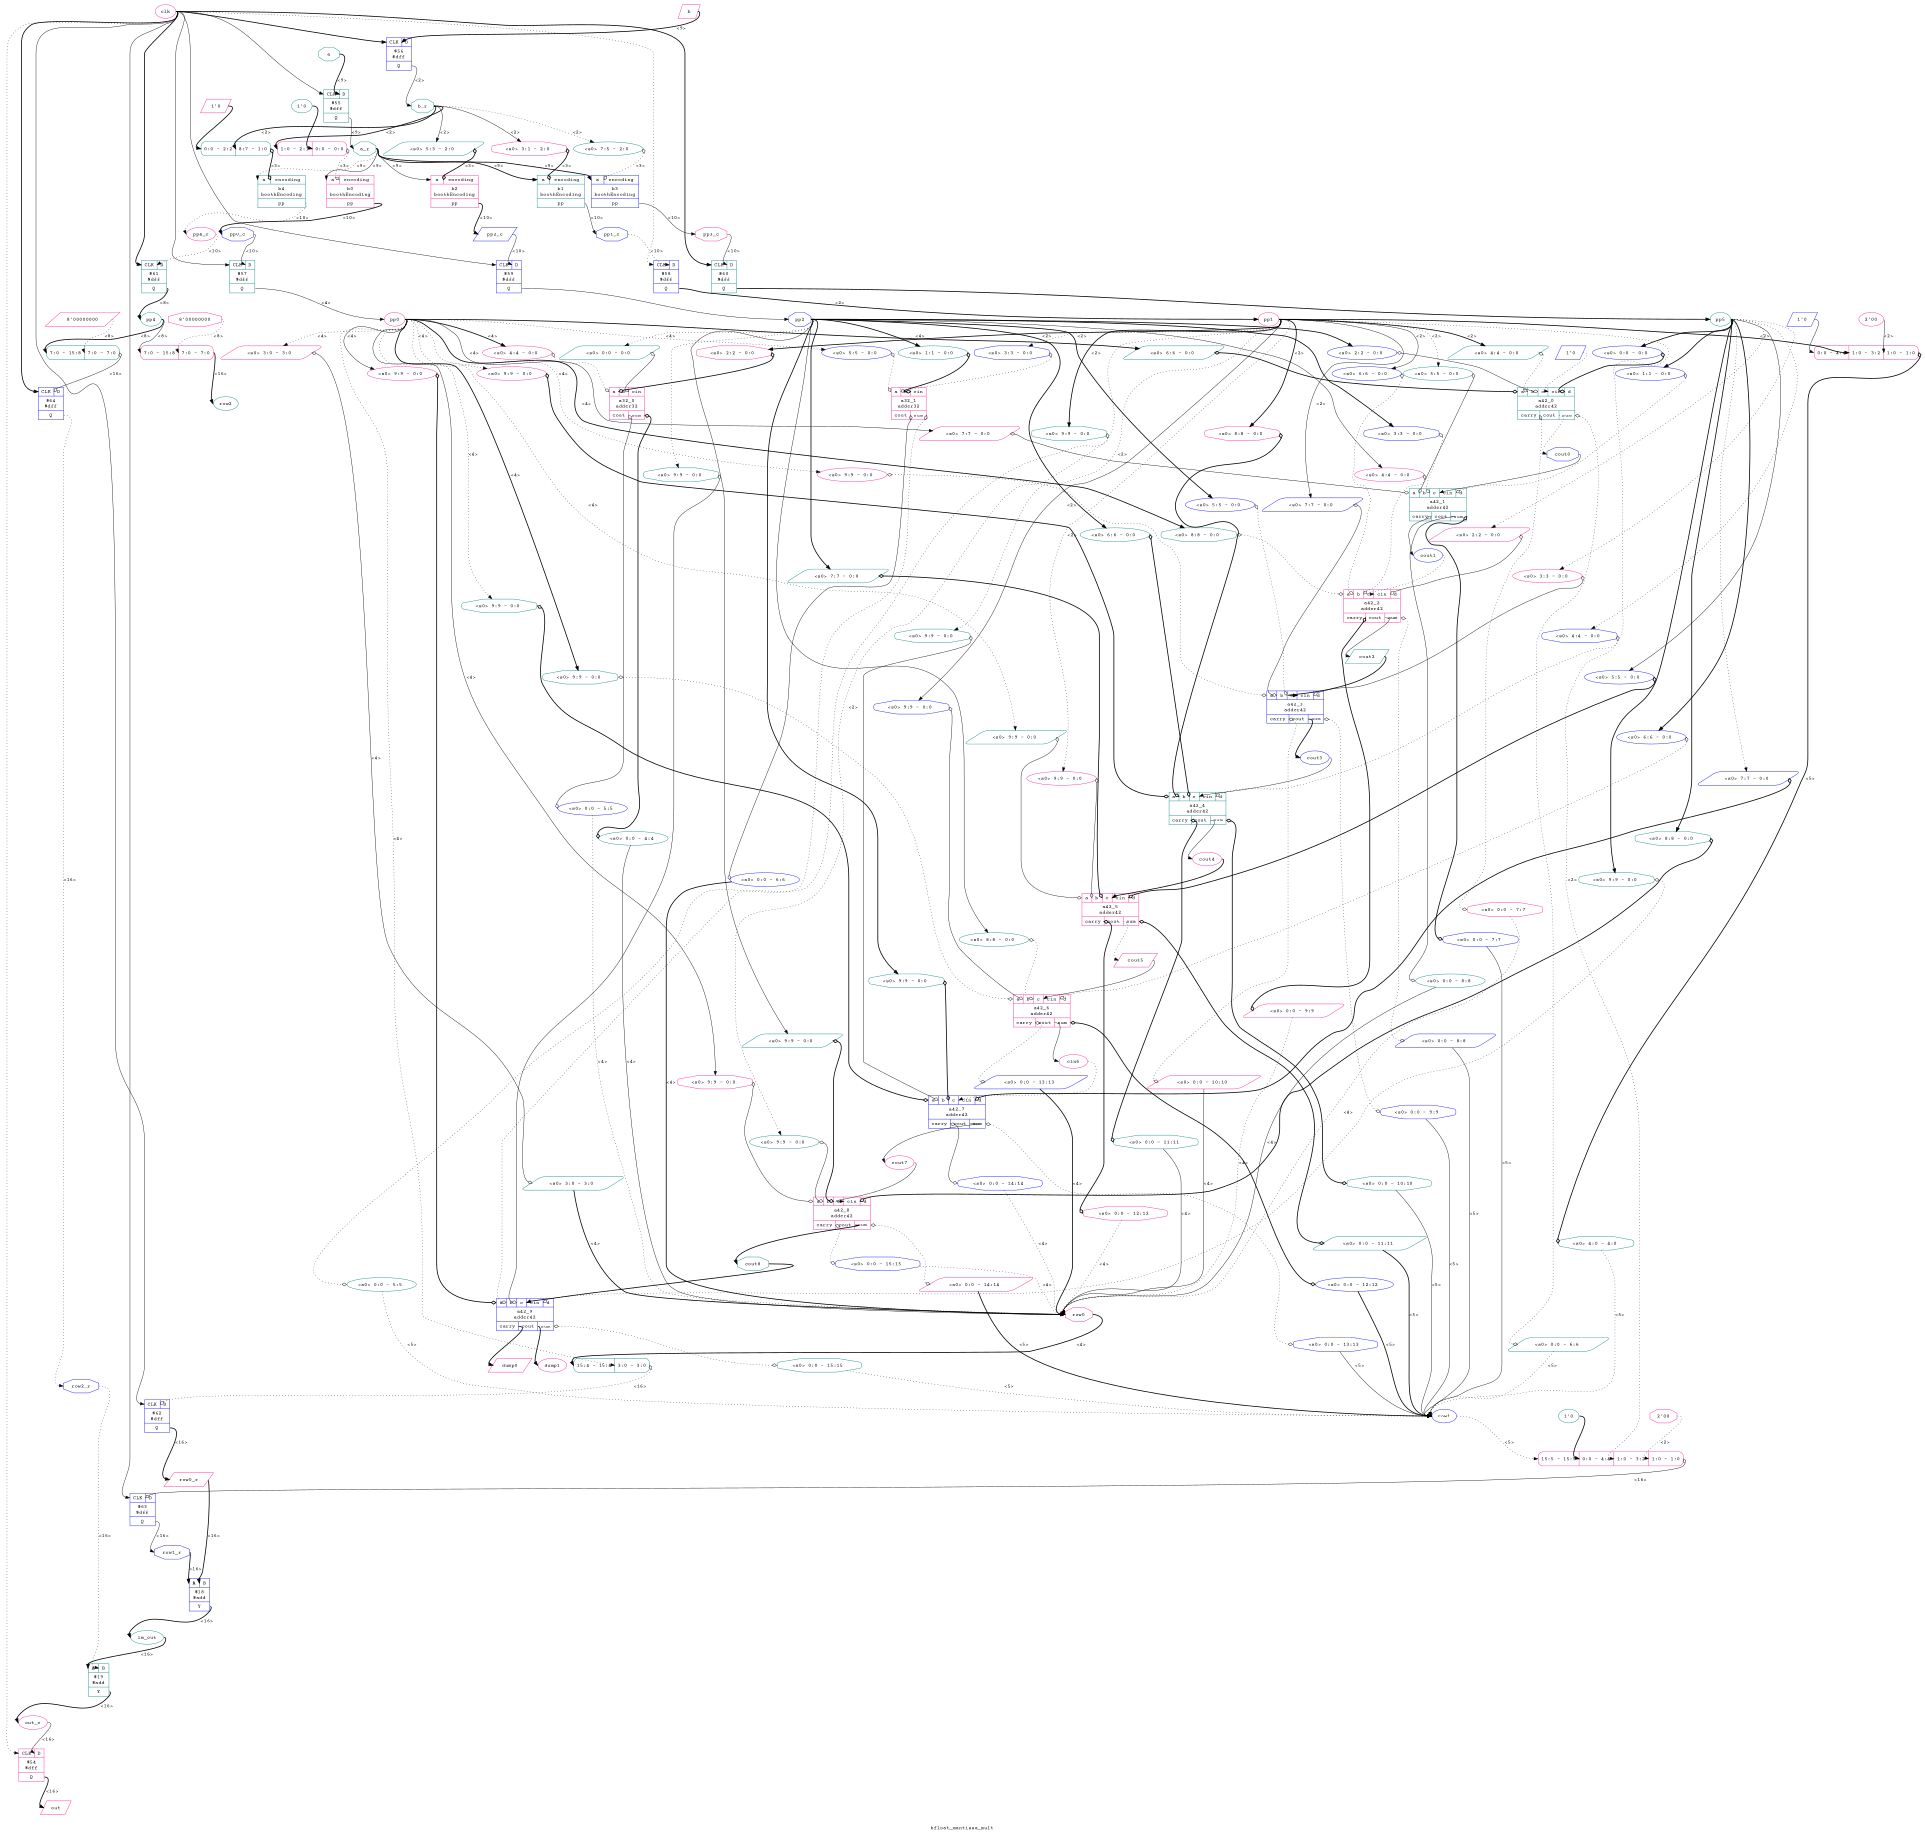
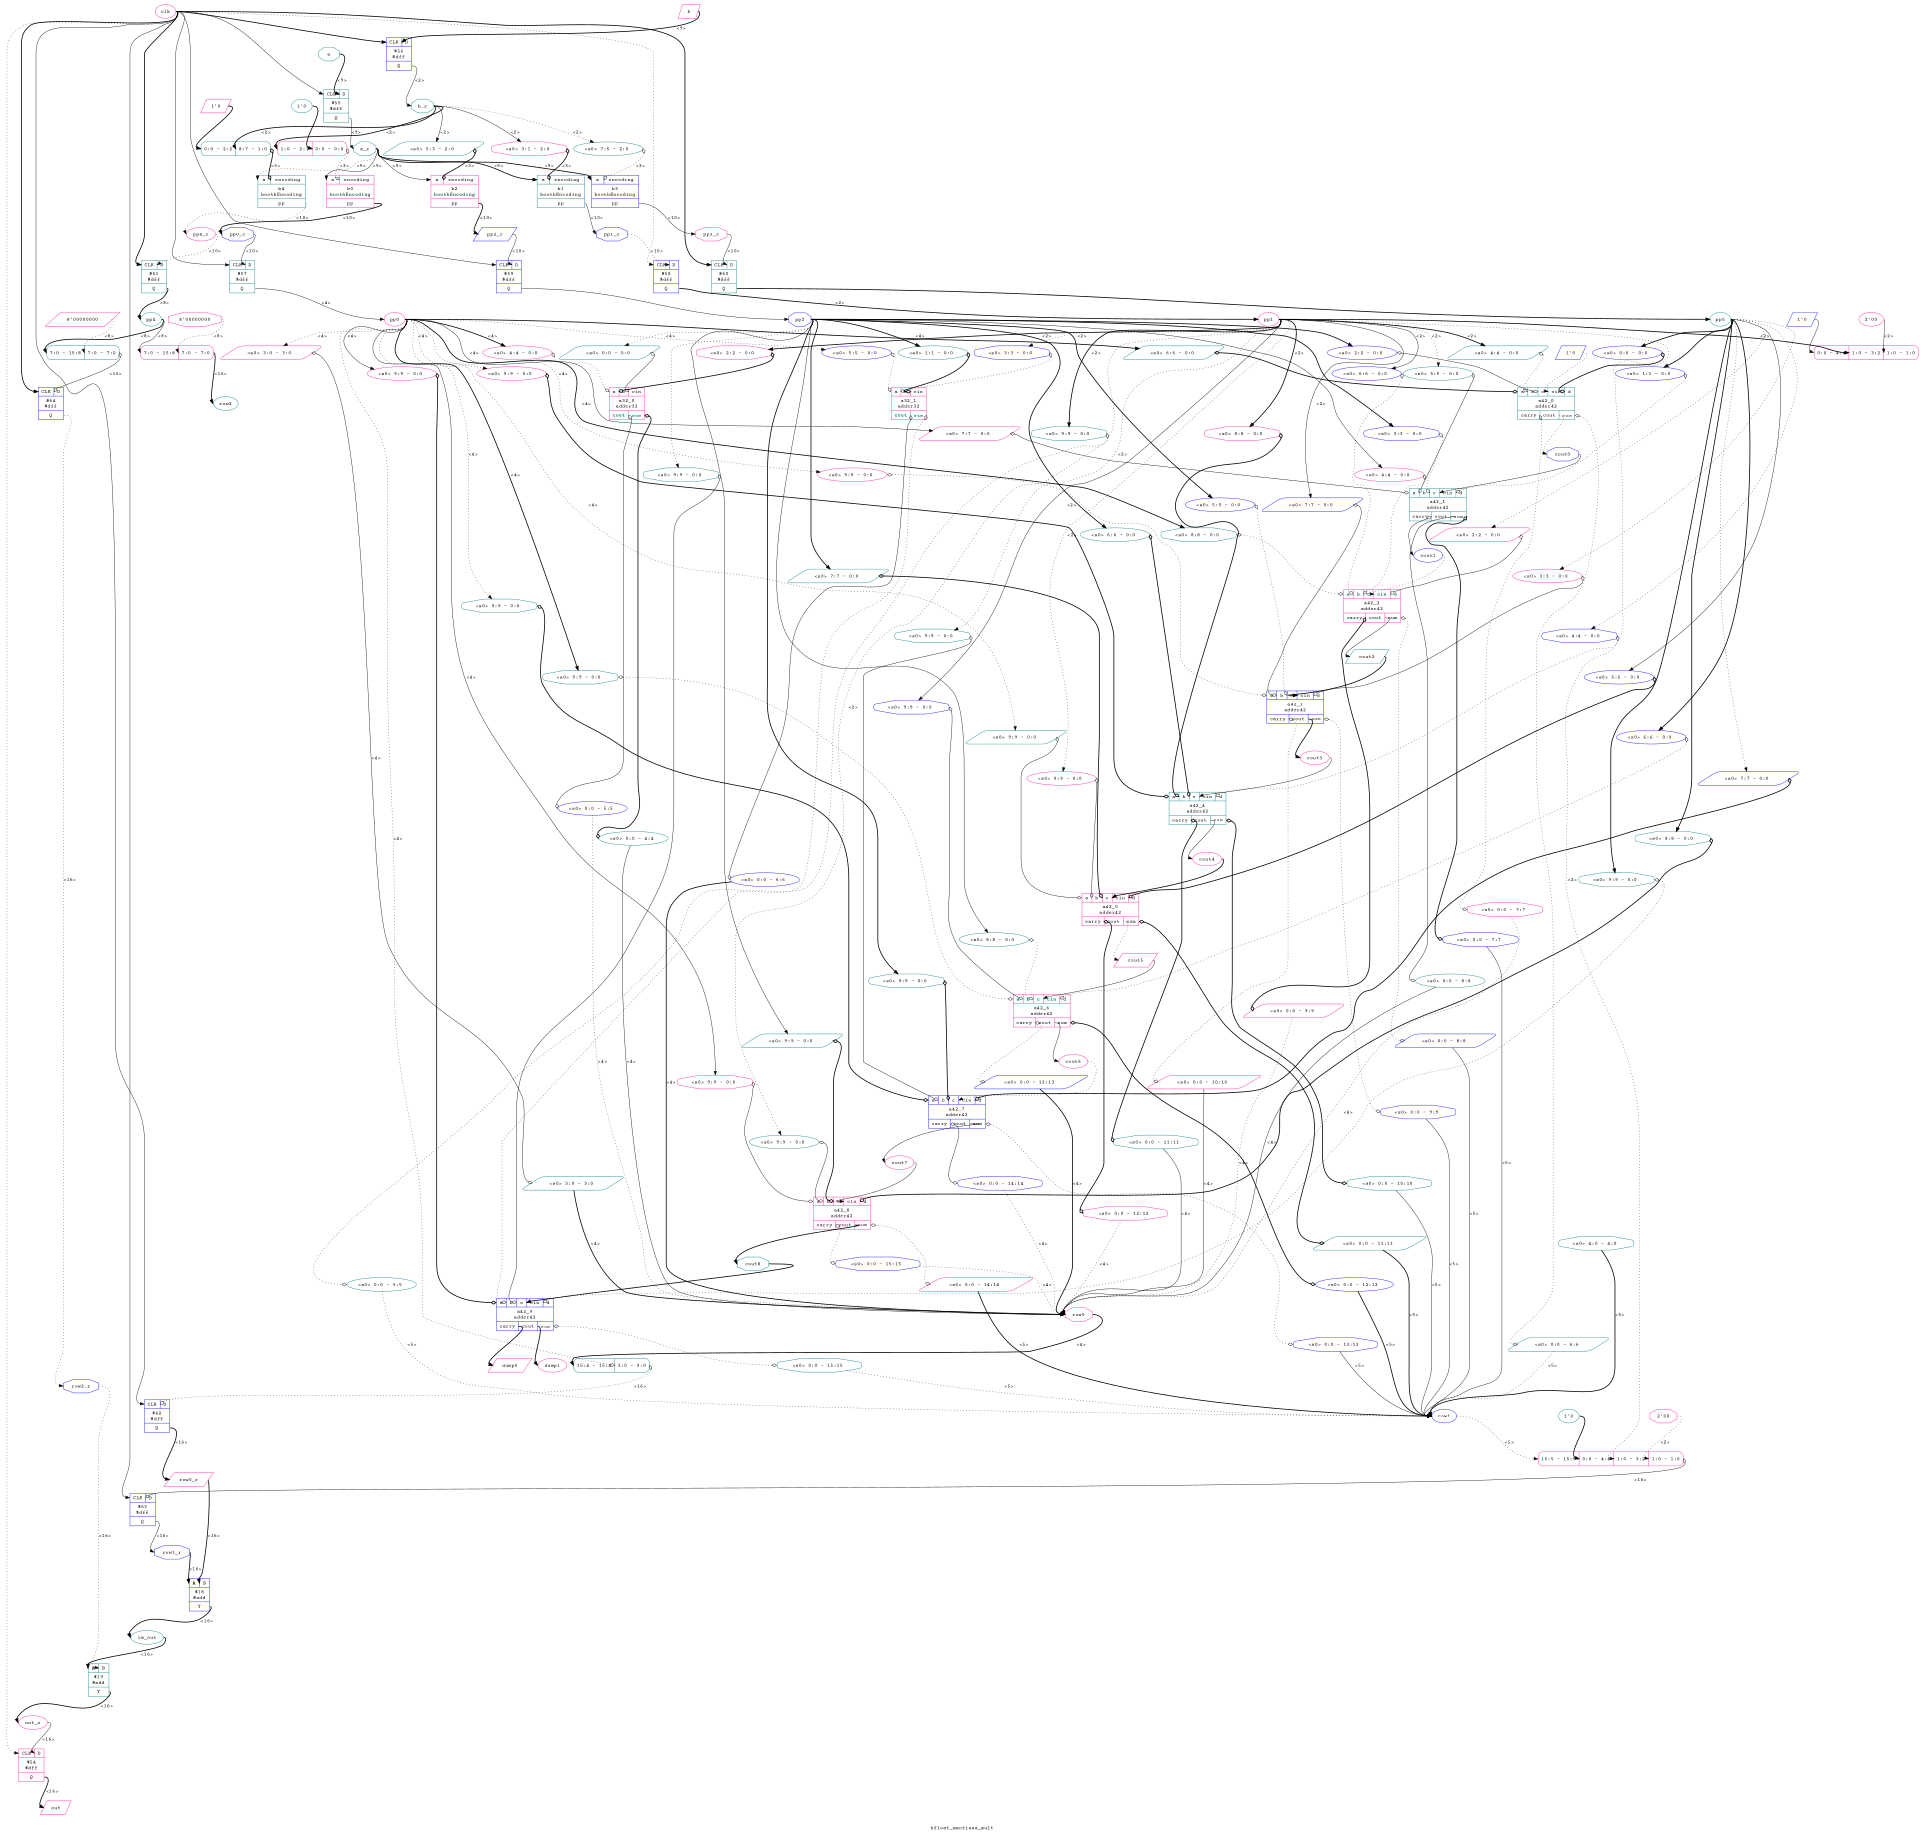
(1315, 758) -> (1315, 758)
(1800, 784) -> none
(394, 881) -> (394, 881)
(1073, 1061) -> (1073, 1061)
(1587, 1391) -> (1587, 1391)
